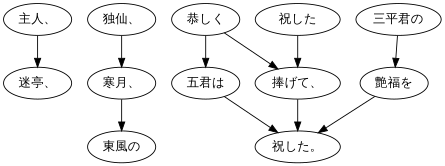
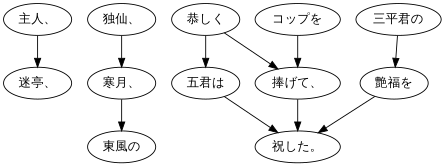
(298, 19) -> (298, 19)
